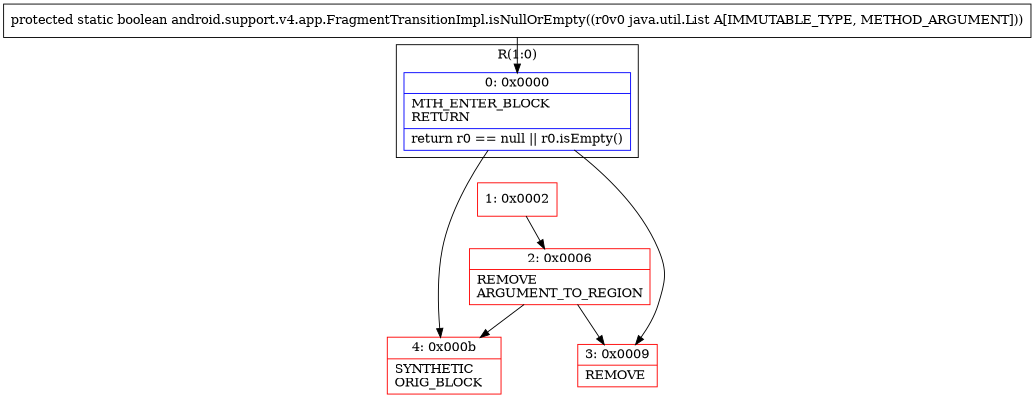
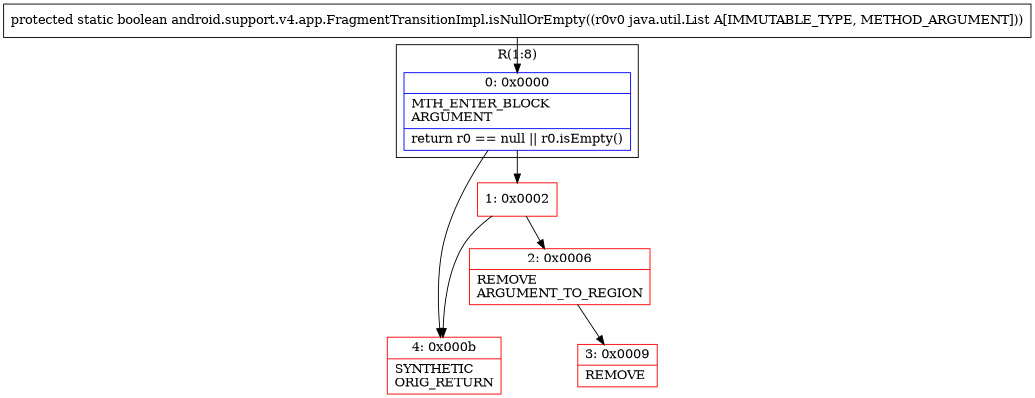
(517, 55) -> (517, 55)
(441, 117) -> (452, 117)
(650, 232) -> (517, 163)
(506, 318) -> (454, 266)
(438, 383) -> (444, 383)
